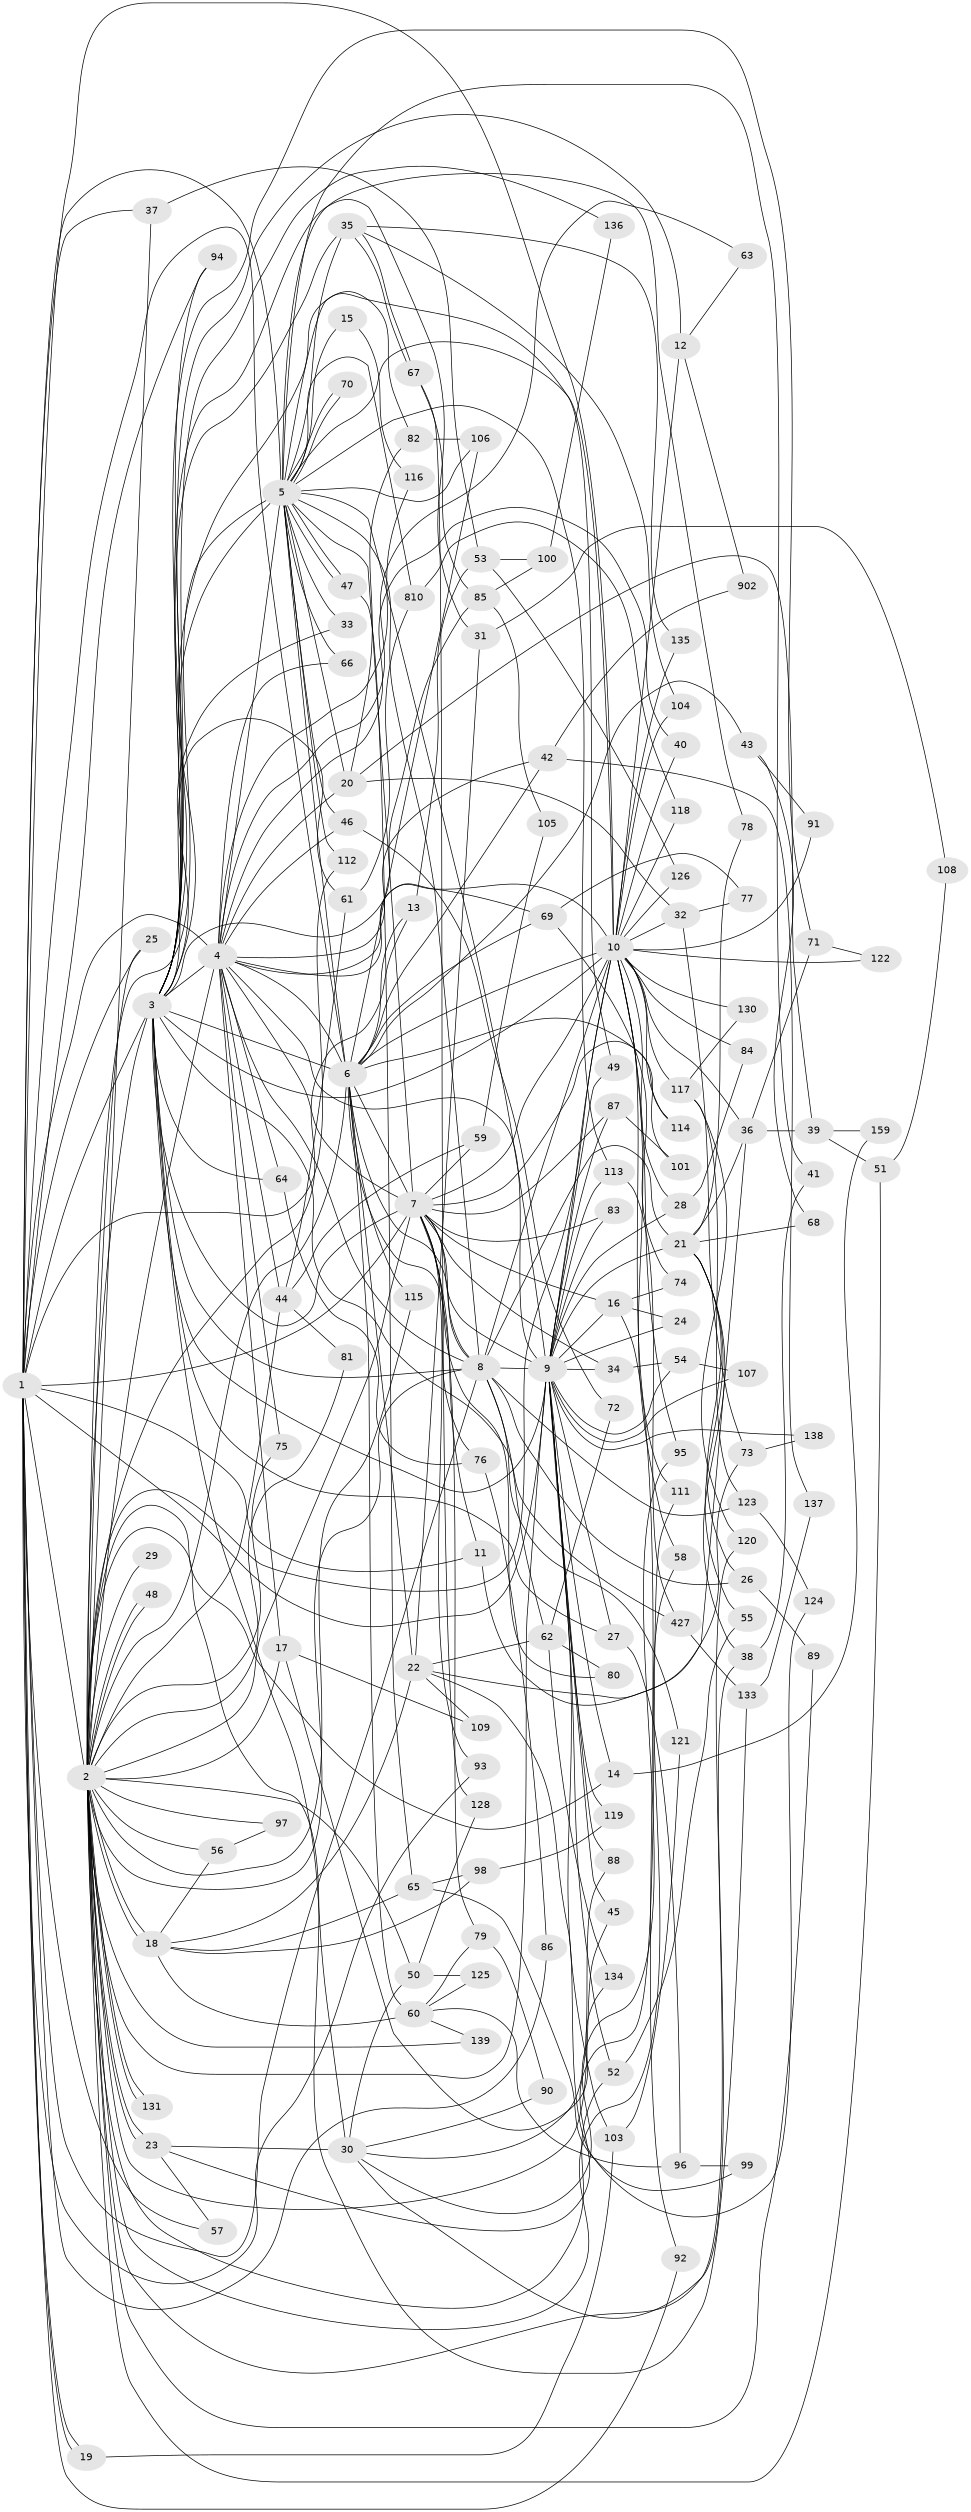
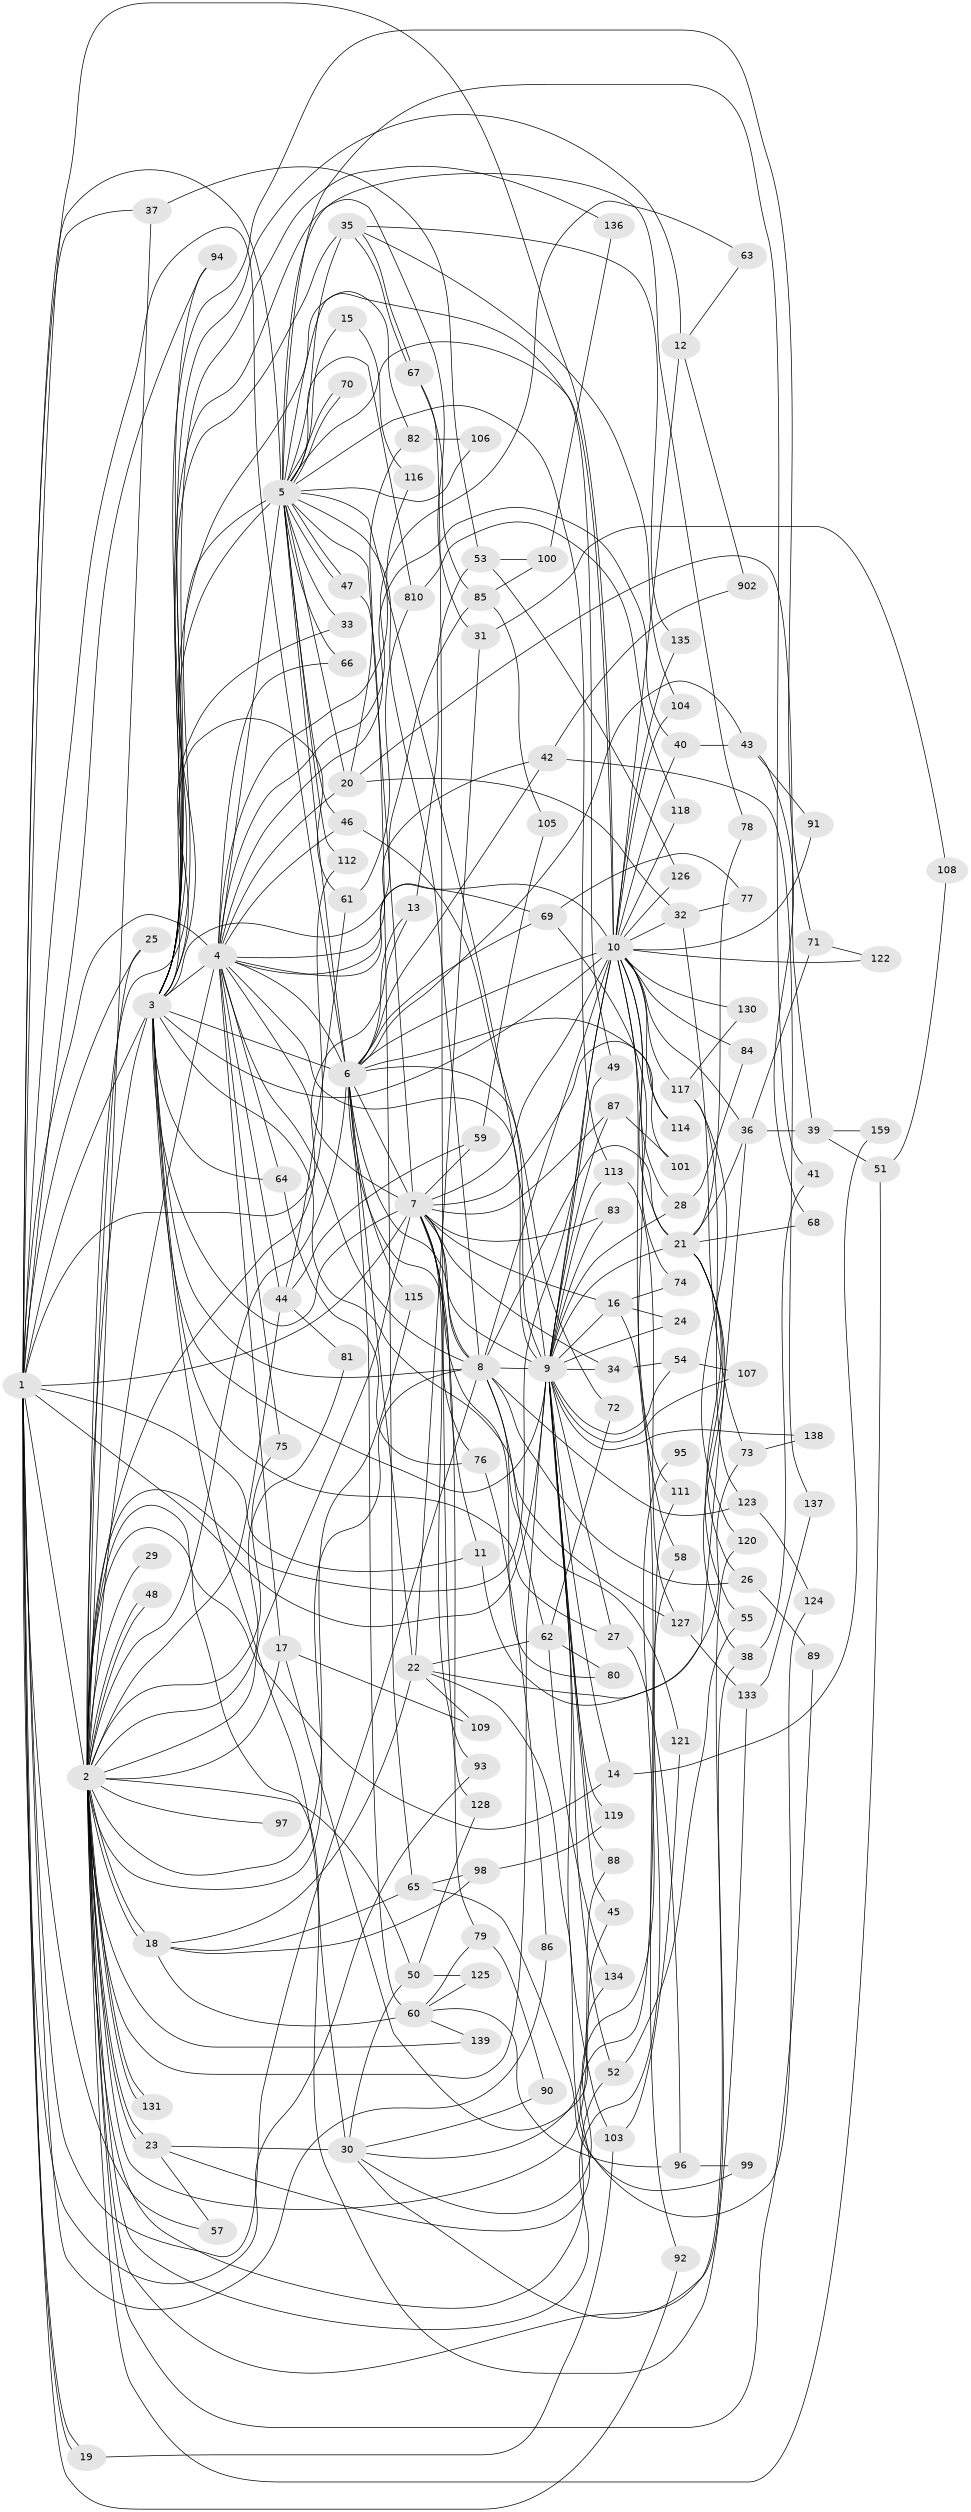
none -> (714, 745)
(414, 757) -> (494, 1090)
(645, 1201) -> (641, 1099)
(681, 1624) -> (681, 1624)
(218, 1851) -> none
